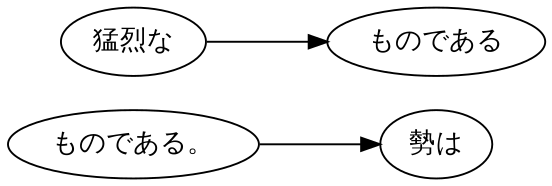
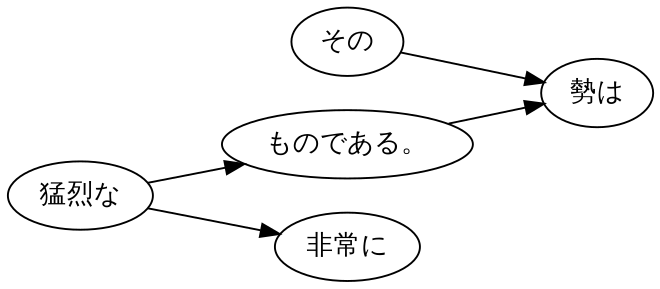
none -> (347, 42)
(436, 42) -> (347, 247)
none -> (187, 175)
